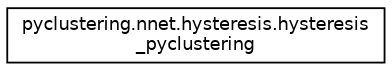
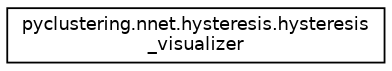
(196, 35) -> (196, 35)
